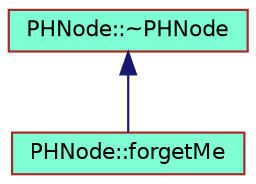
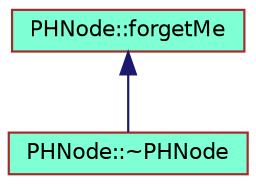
(128, 103) -> (128, 103)
